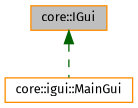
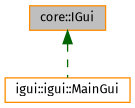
(69, 90) -> (68, 90)
